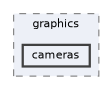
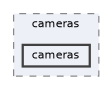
(56, 24) -> (56, 24)
